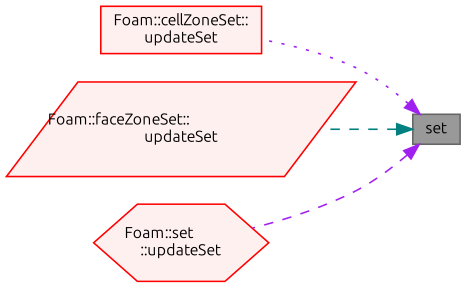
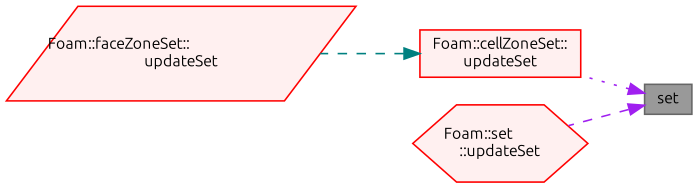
(359, 129) -> (362, 54)
